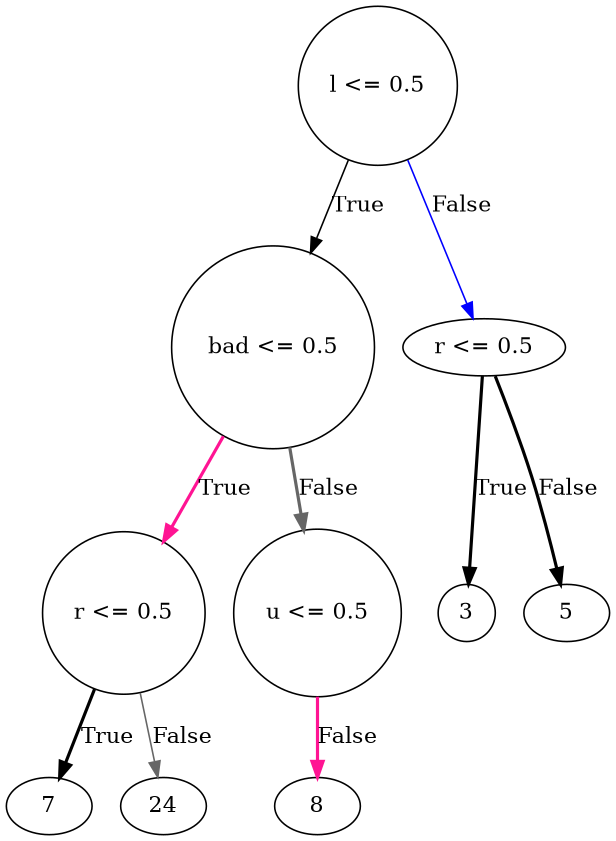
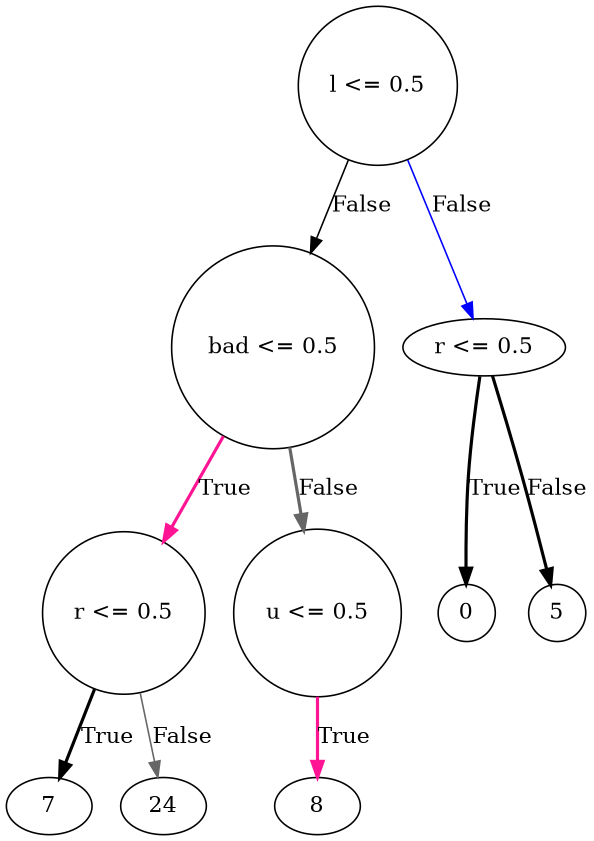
(359, 206) -> (362, 206)
(467, 613) -> (467, 613)
(567, 613) -> (557, 613)
(348, 737) -> (344, 737)
